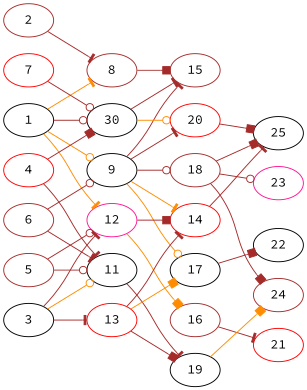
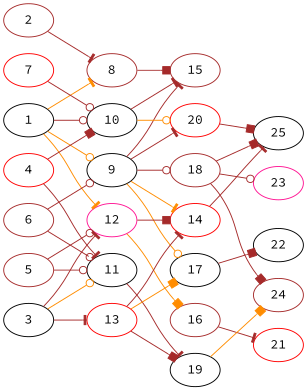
(112, 120) -> (112, 120)
(64, 241) -> (64, 241)
